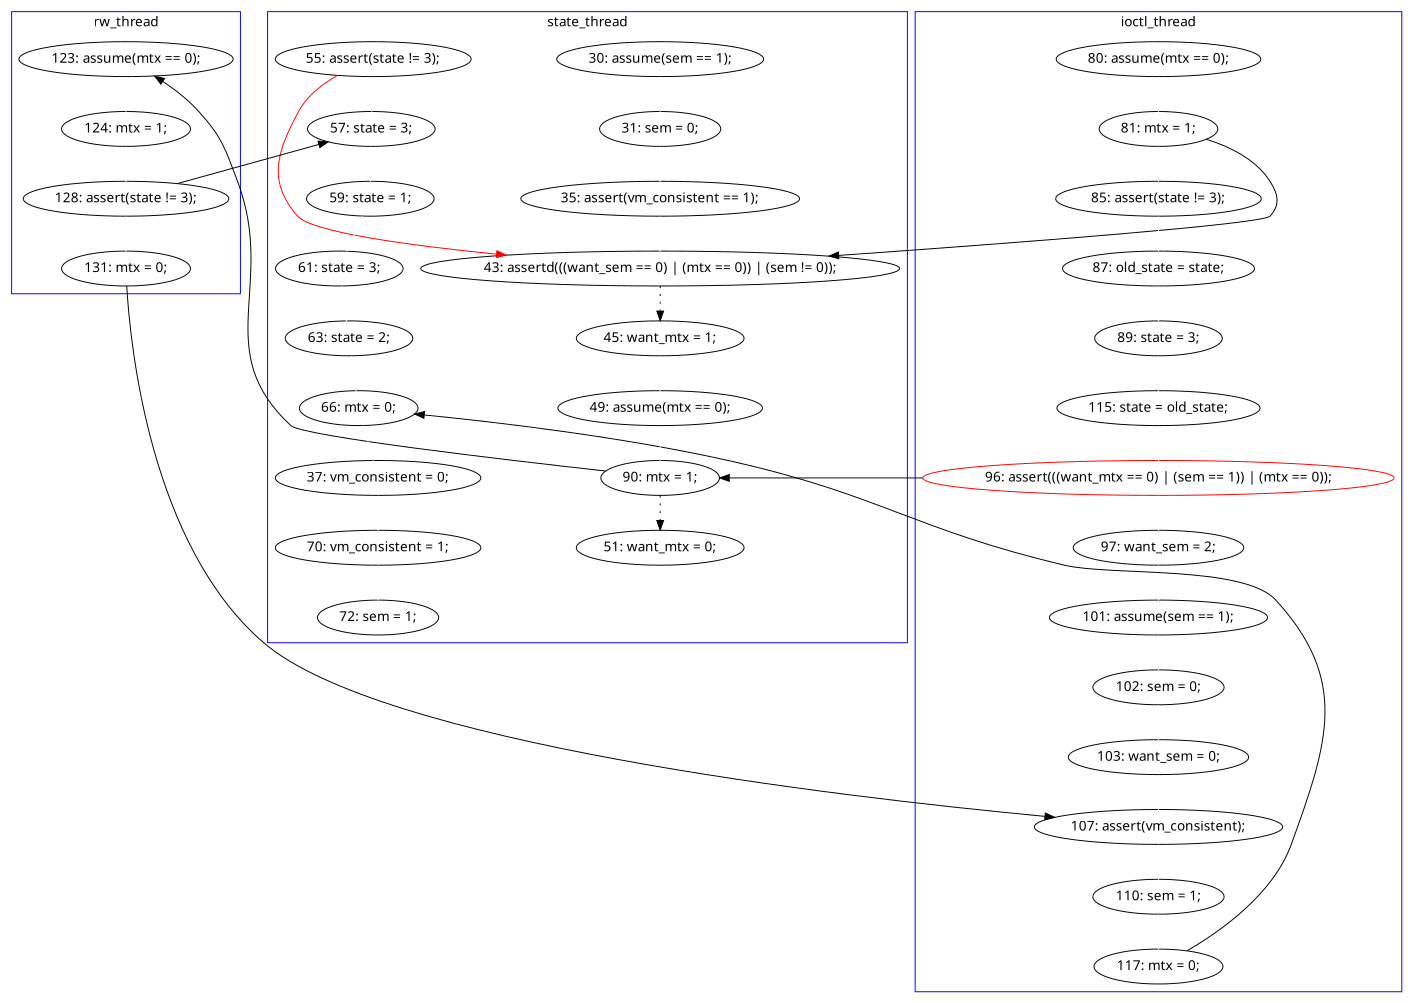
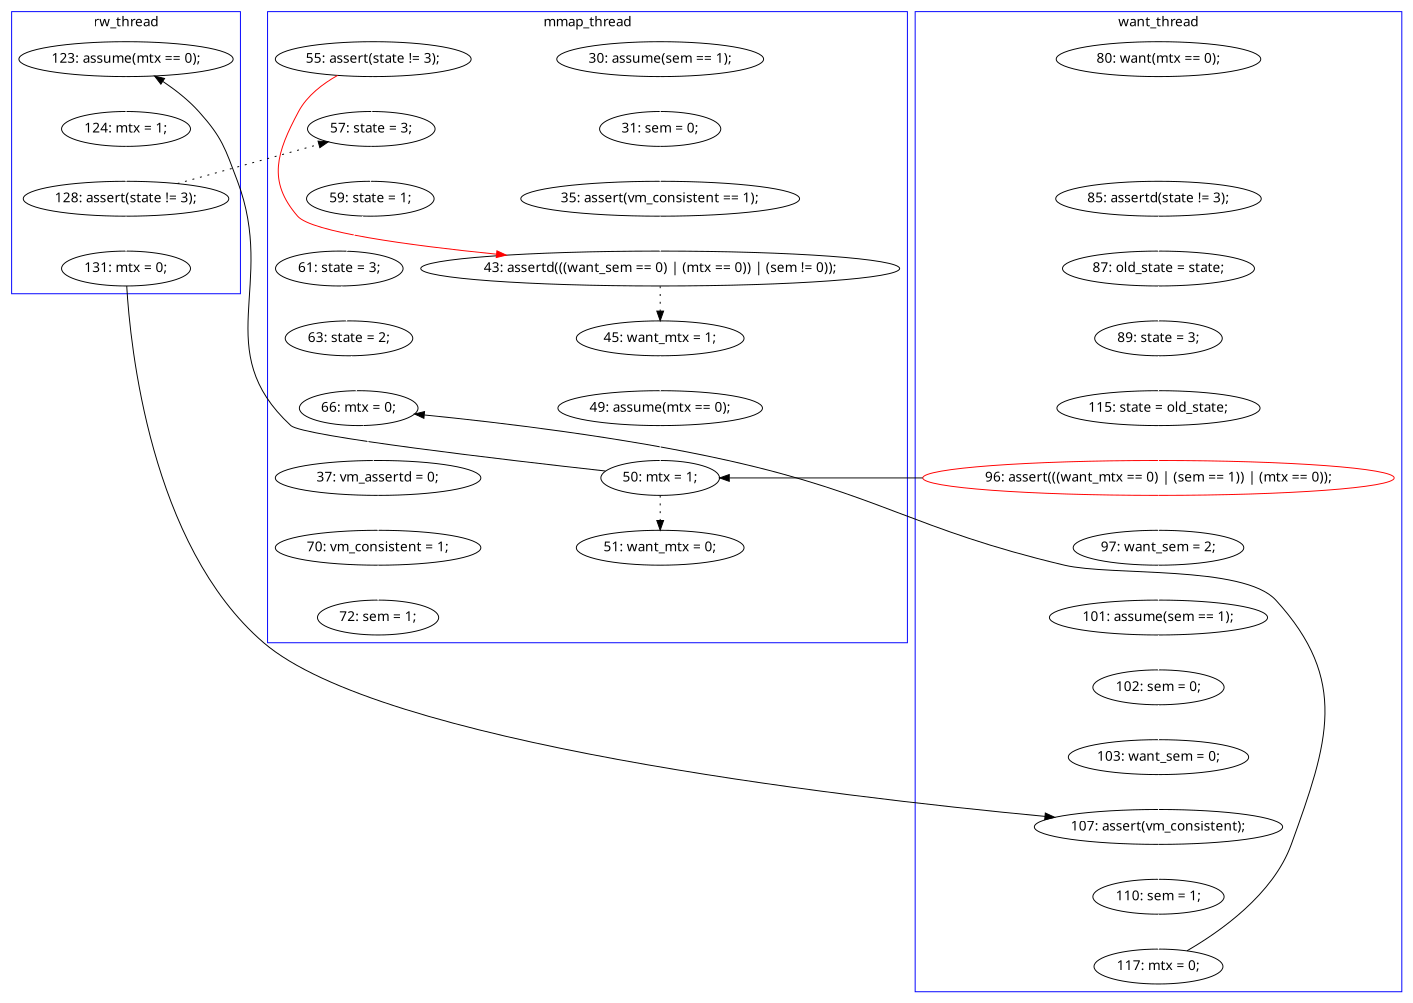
(587, 23) -> (587, 23)
(1158, 23) -> (1158, 23)
(1158, 59) -> (1158, 59)
(1158, 129) -> none
(248, 164) -> (248, 164)
(1158, 199) -> (1158, 199)
(378, 478) -> (378, 478)
(660, 478) -> (660, 478)
